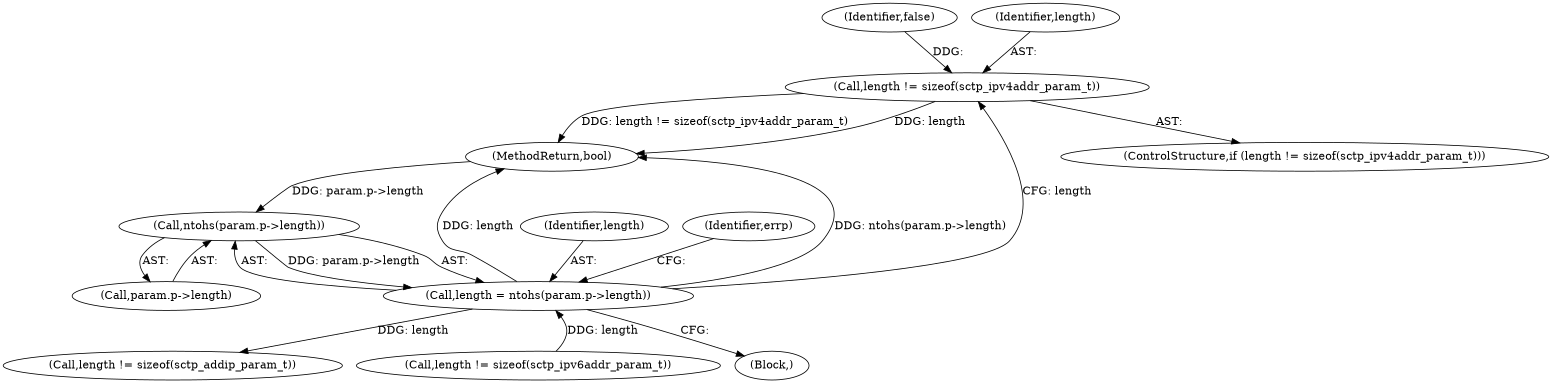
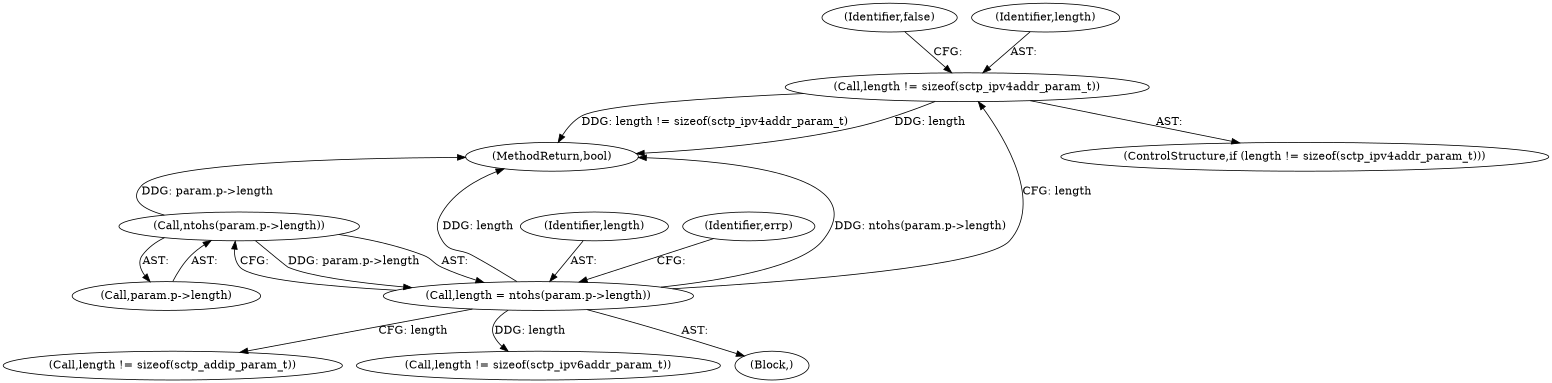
(950, 52) -> (950, 52)
(363, 171) -> (274, 163)
(256, 261) -> (256, 261)
(413, 331) -> (413, 331)
(697, 331) -> (697, 331)
(566, 335) -> (493, 326)
